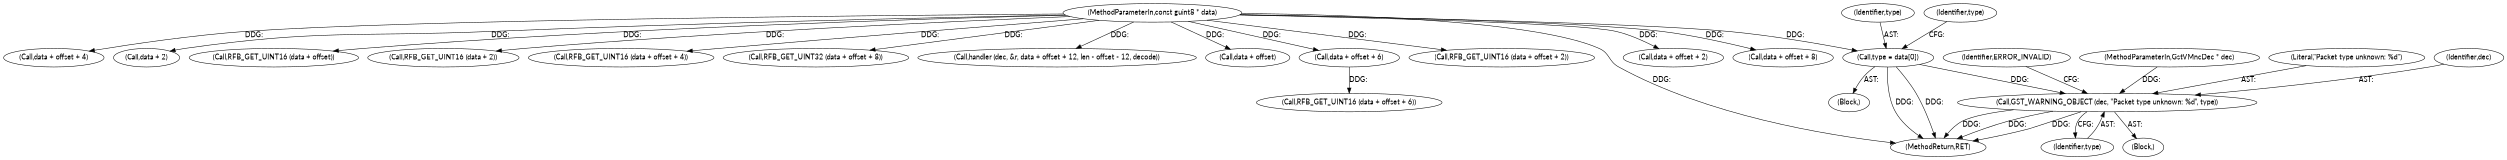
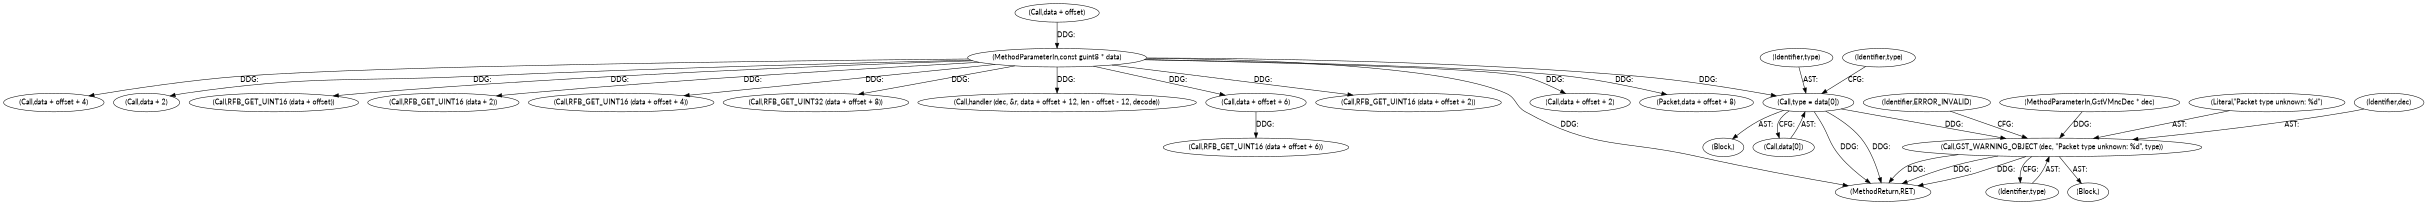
(1198, 35) -> (1057, 33)
(1783, 58) -> (1697, 103)
none -> (1784, 147)
